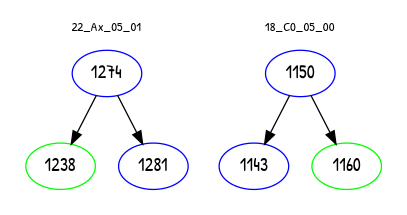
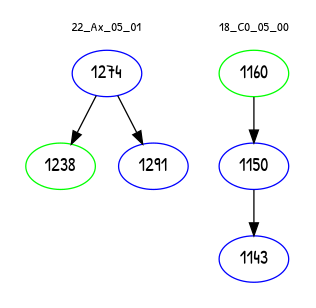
(321, 114) -> (254, 114)
(153, 166) -> (153, 166)
